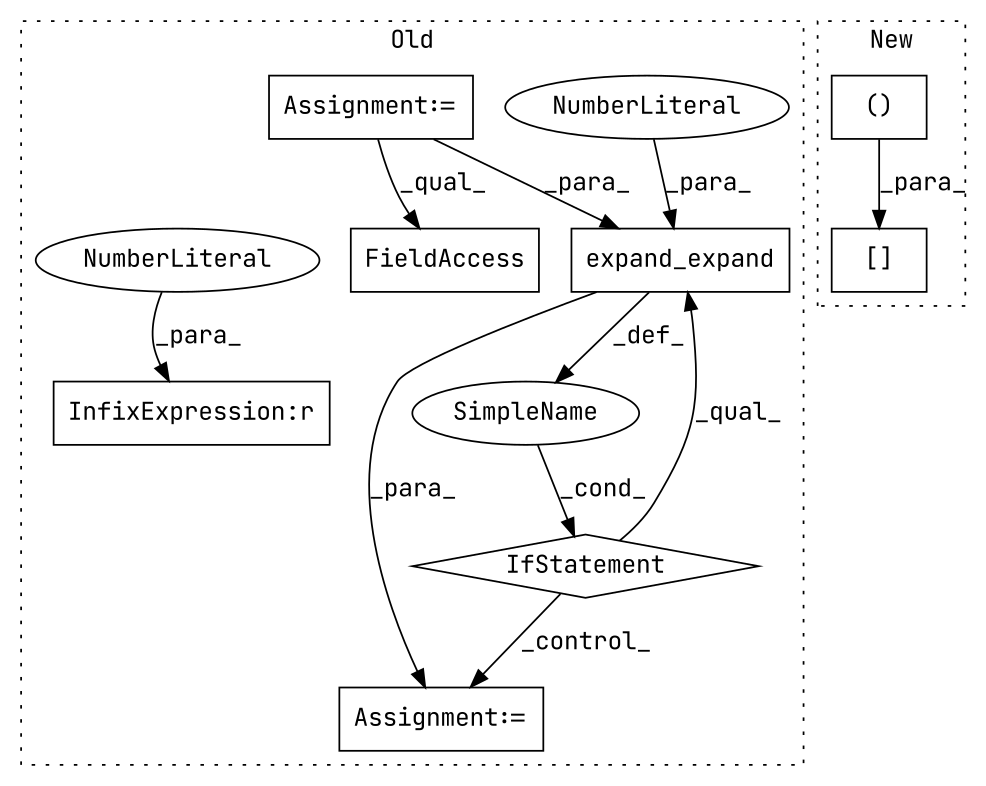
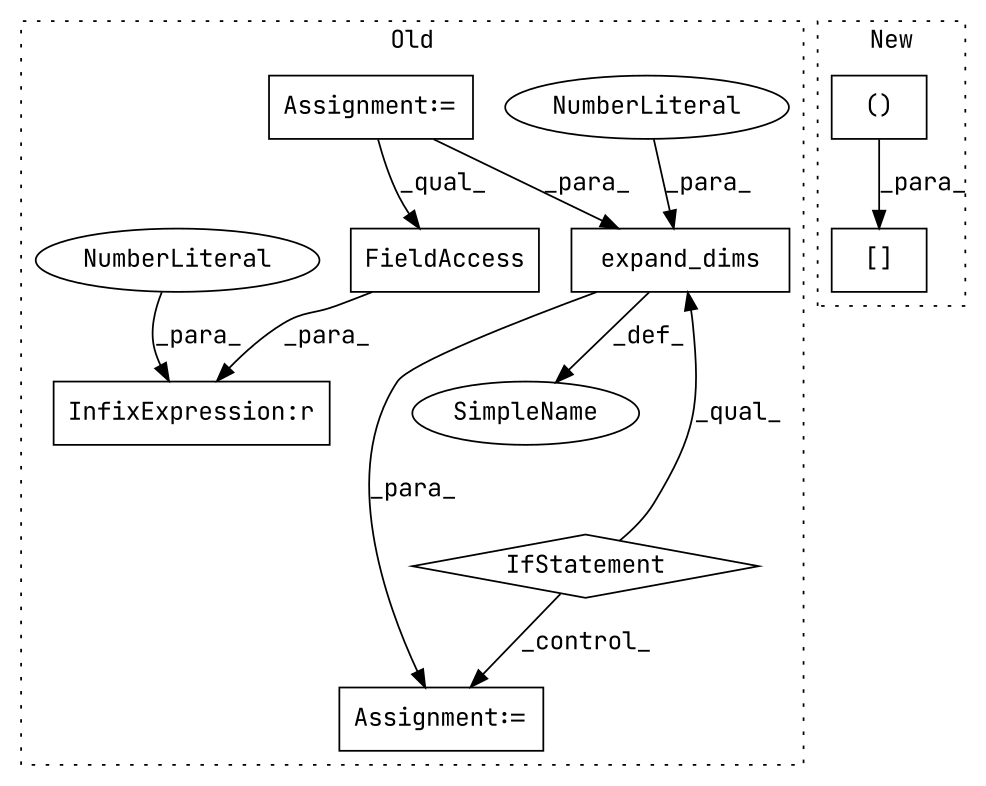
(680, 260) -> (680, 260)
none -> (294, 318)
(553, 482) -> none
